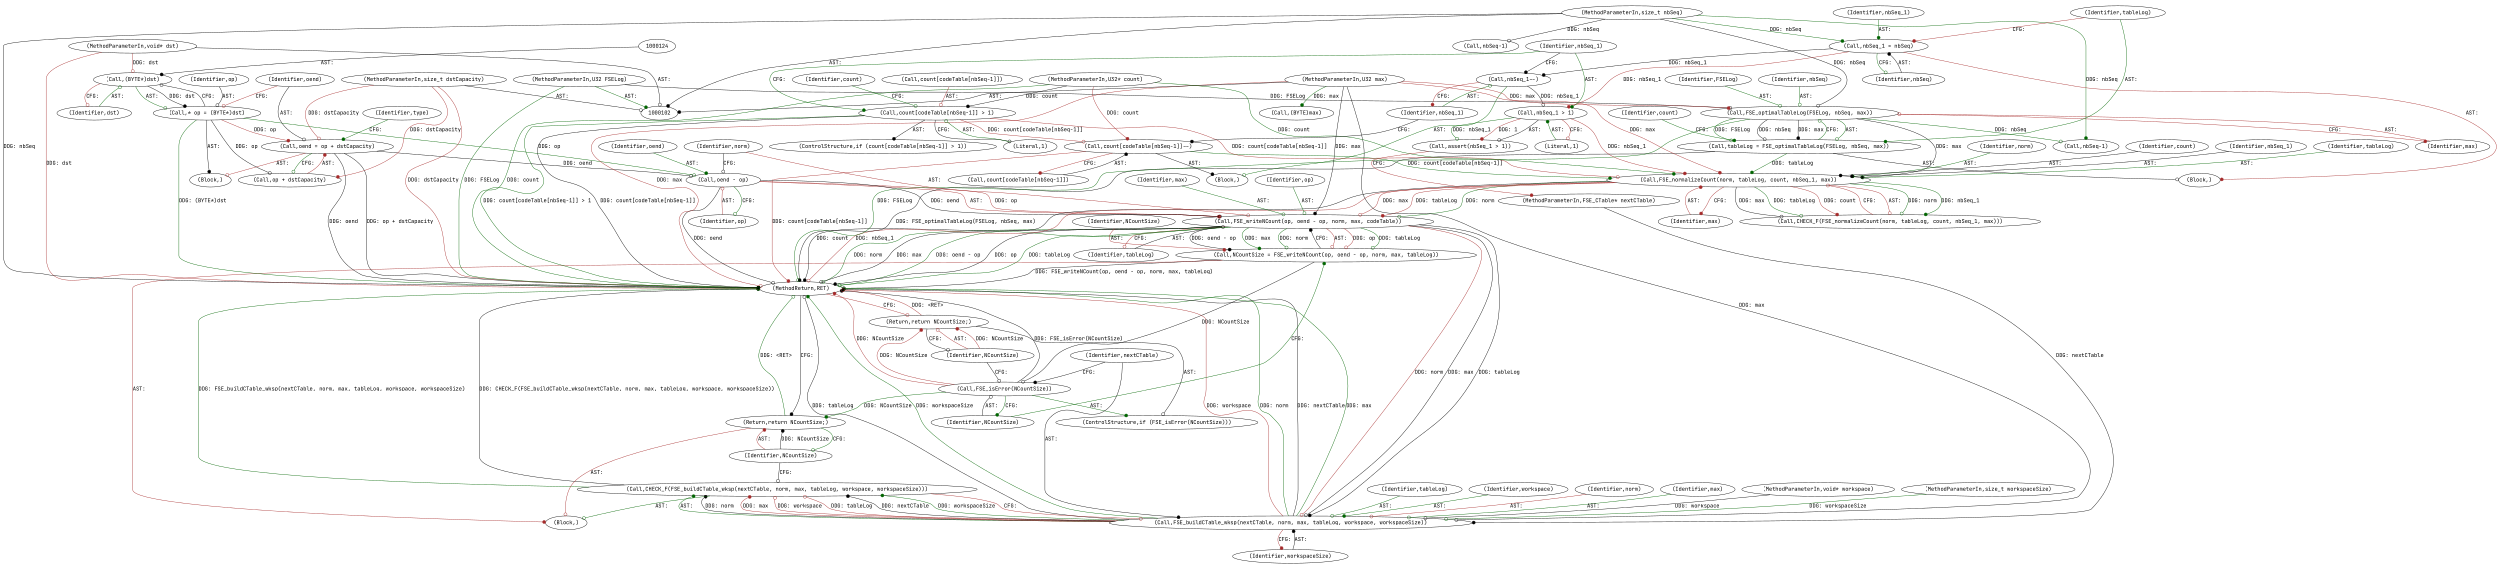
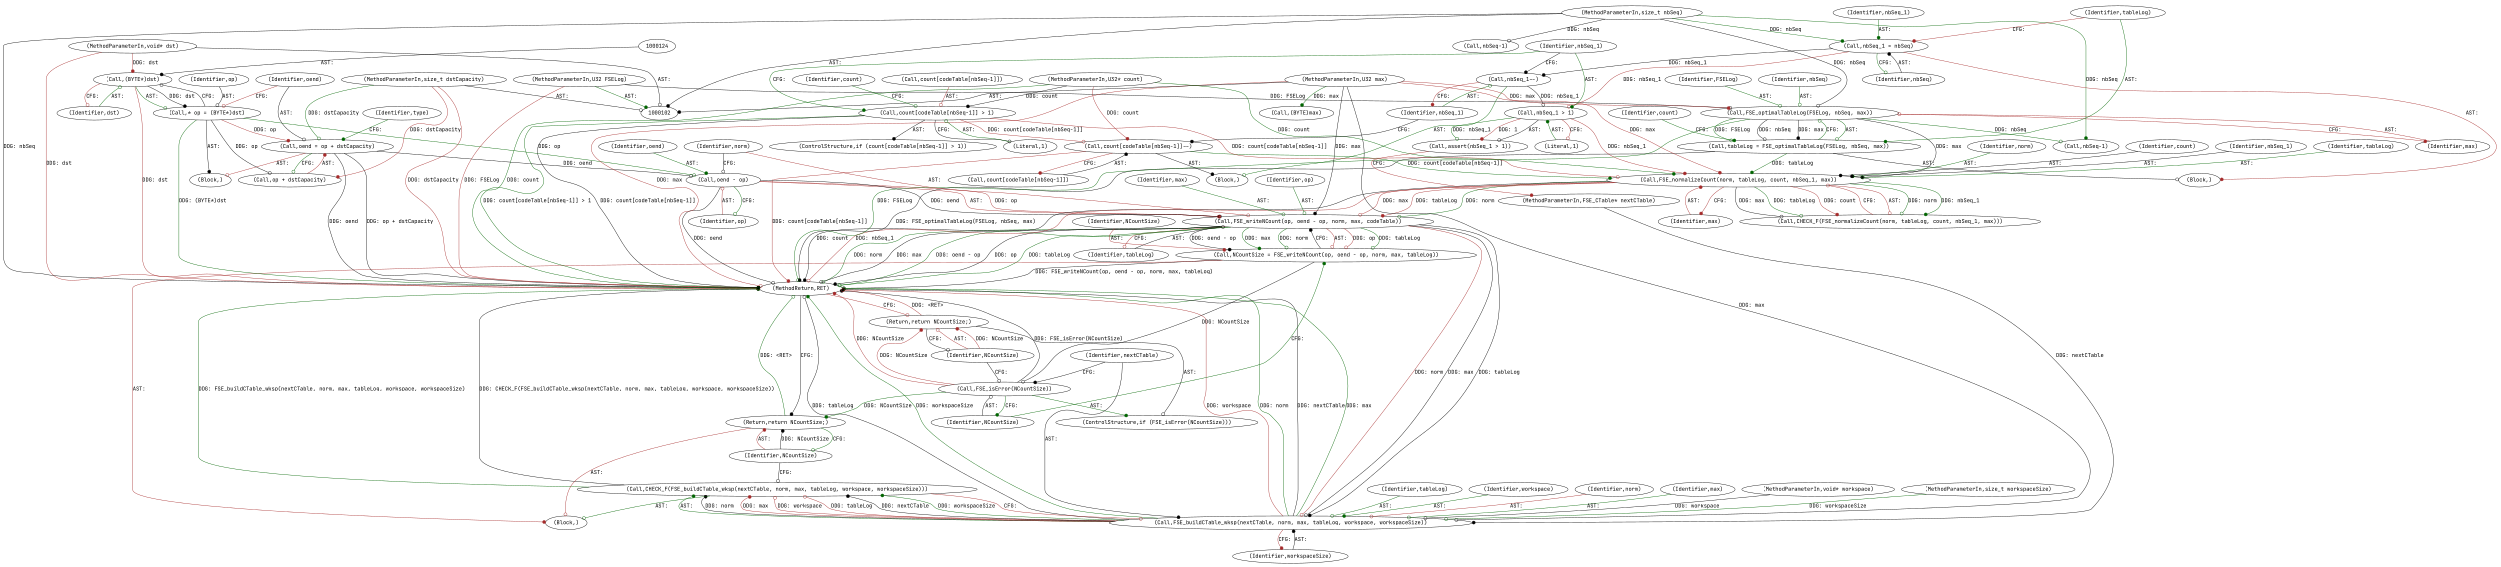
(133, 61) -> (133, 61)
(1705, 67) -> (1705, 67)
(323, 97) -> (323, 97)
(466, 273) -> (466, 273)
none -> (278, 280)
